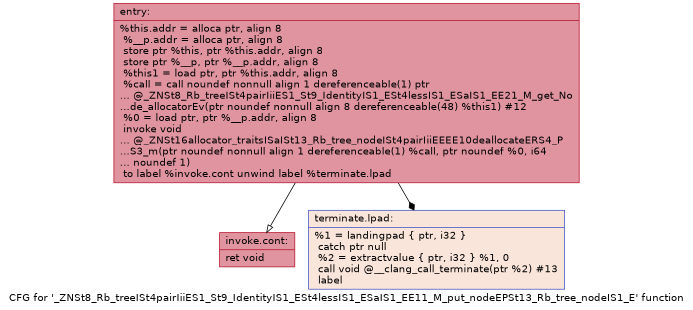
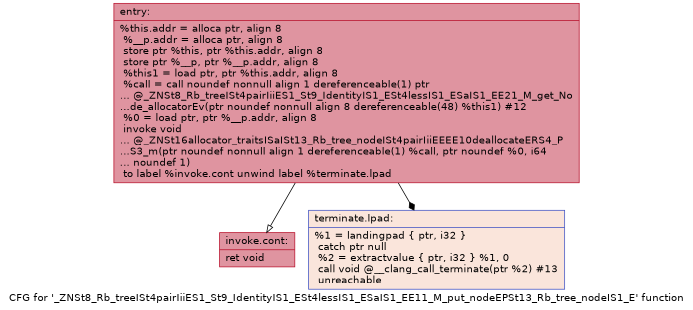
(329, 280) -> (348, 280)
